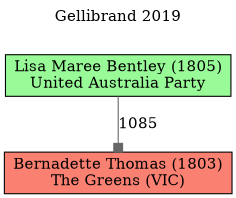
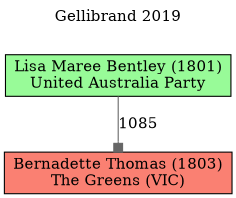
(118, 76) -> (118, 76)
